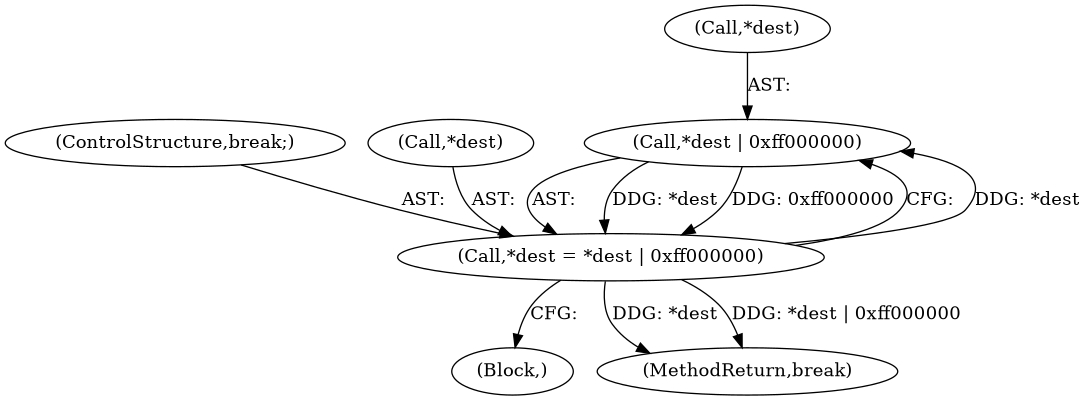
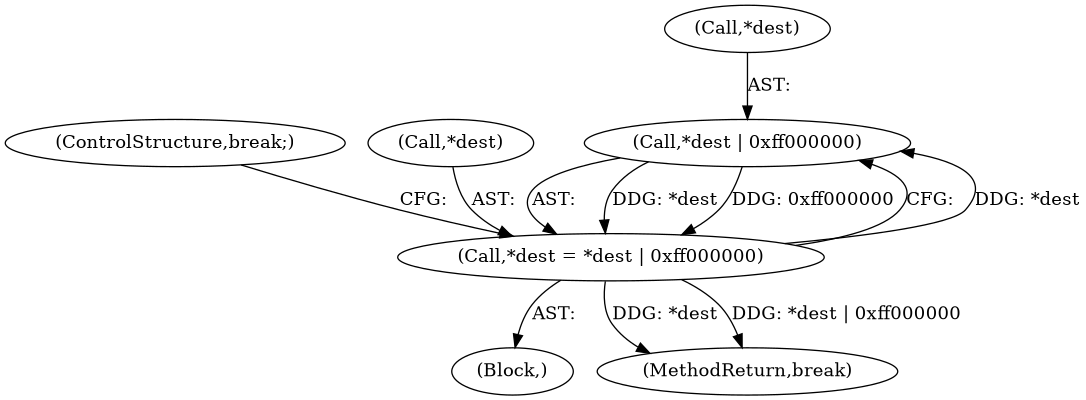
(427, 200) -> (427, 200)
(557, 314) -> (557, 314)
